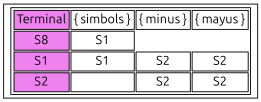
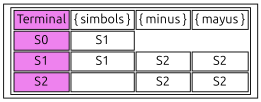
(42, 40) -> (42, 40)
